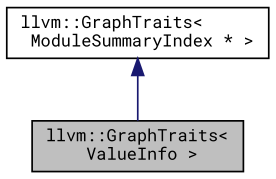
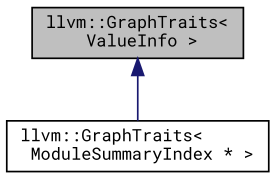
(138, 98) -> (138, 98)
